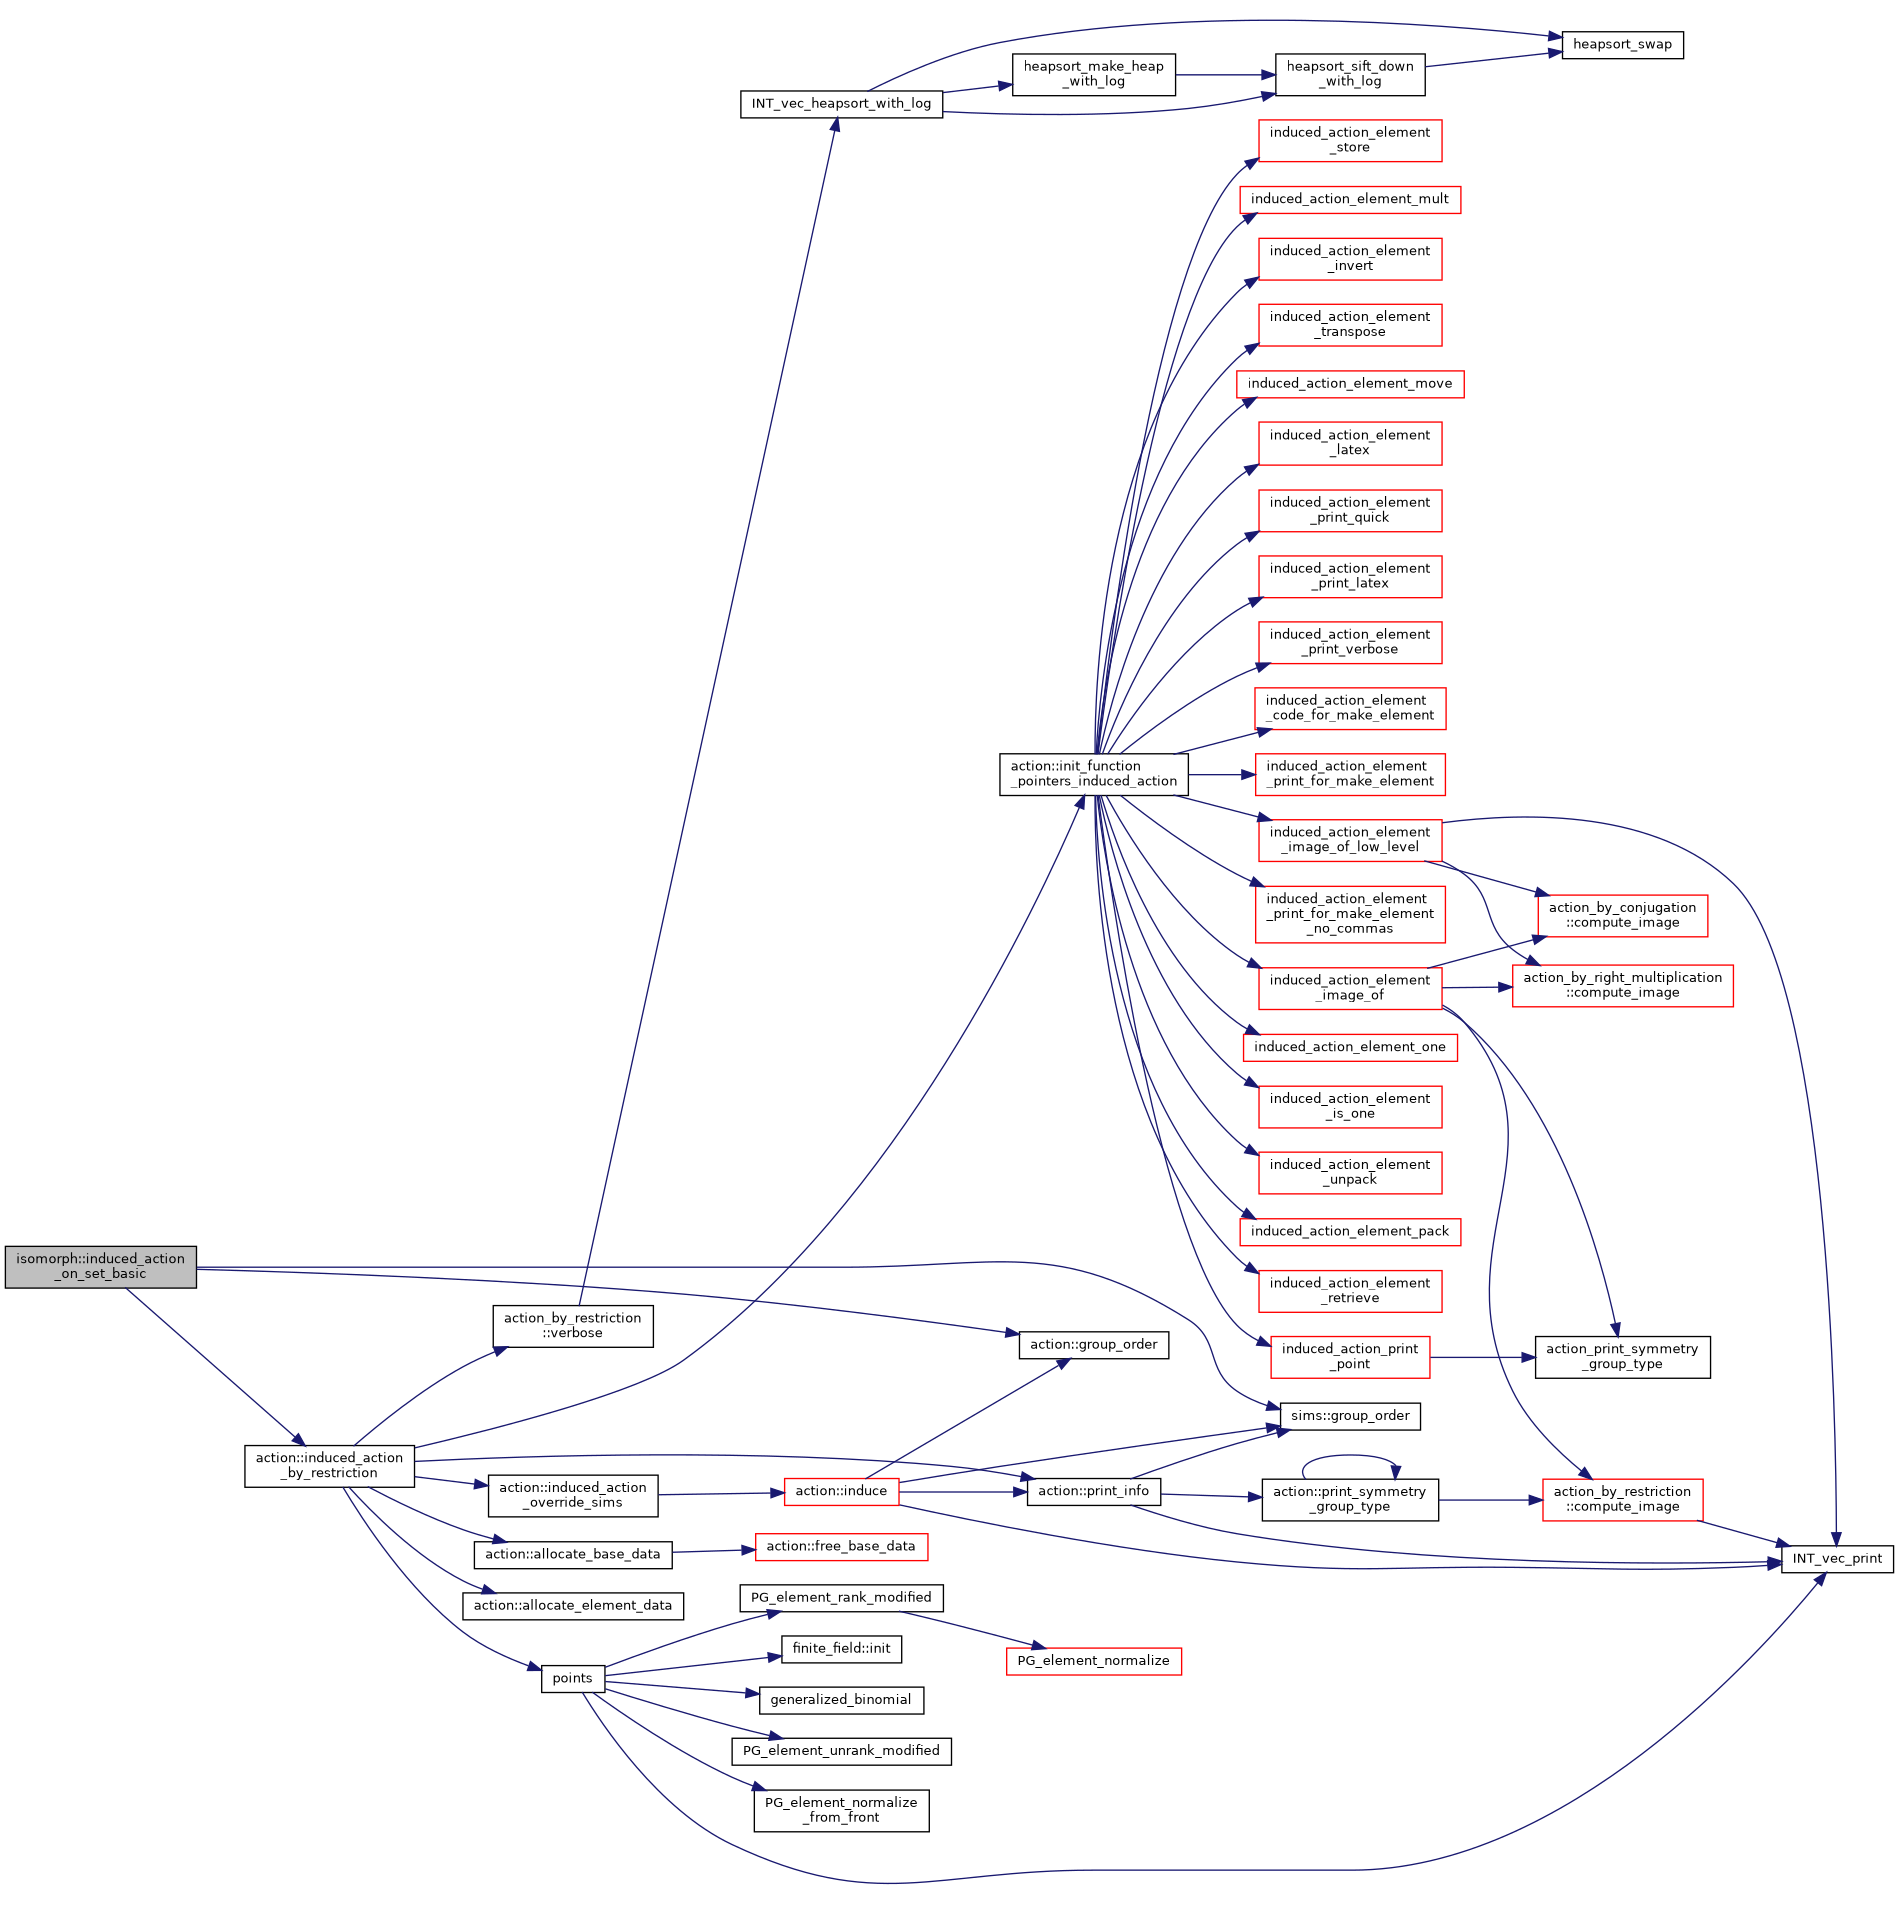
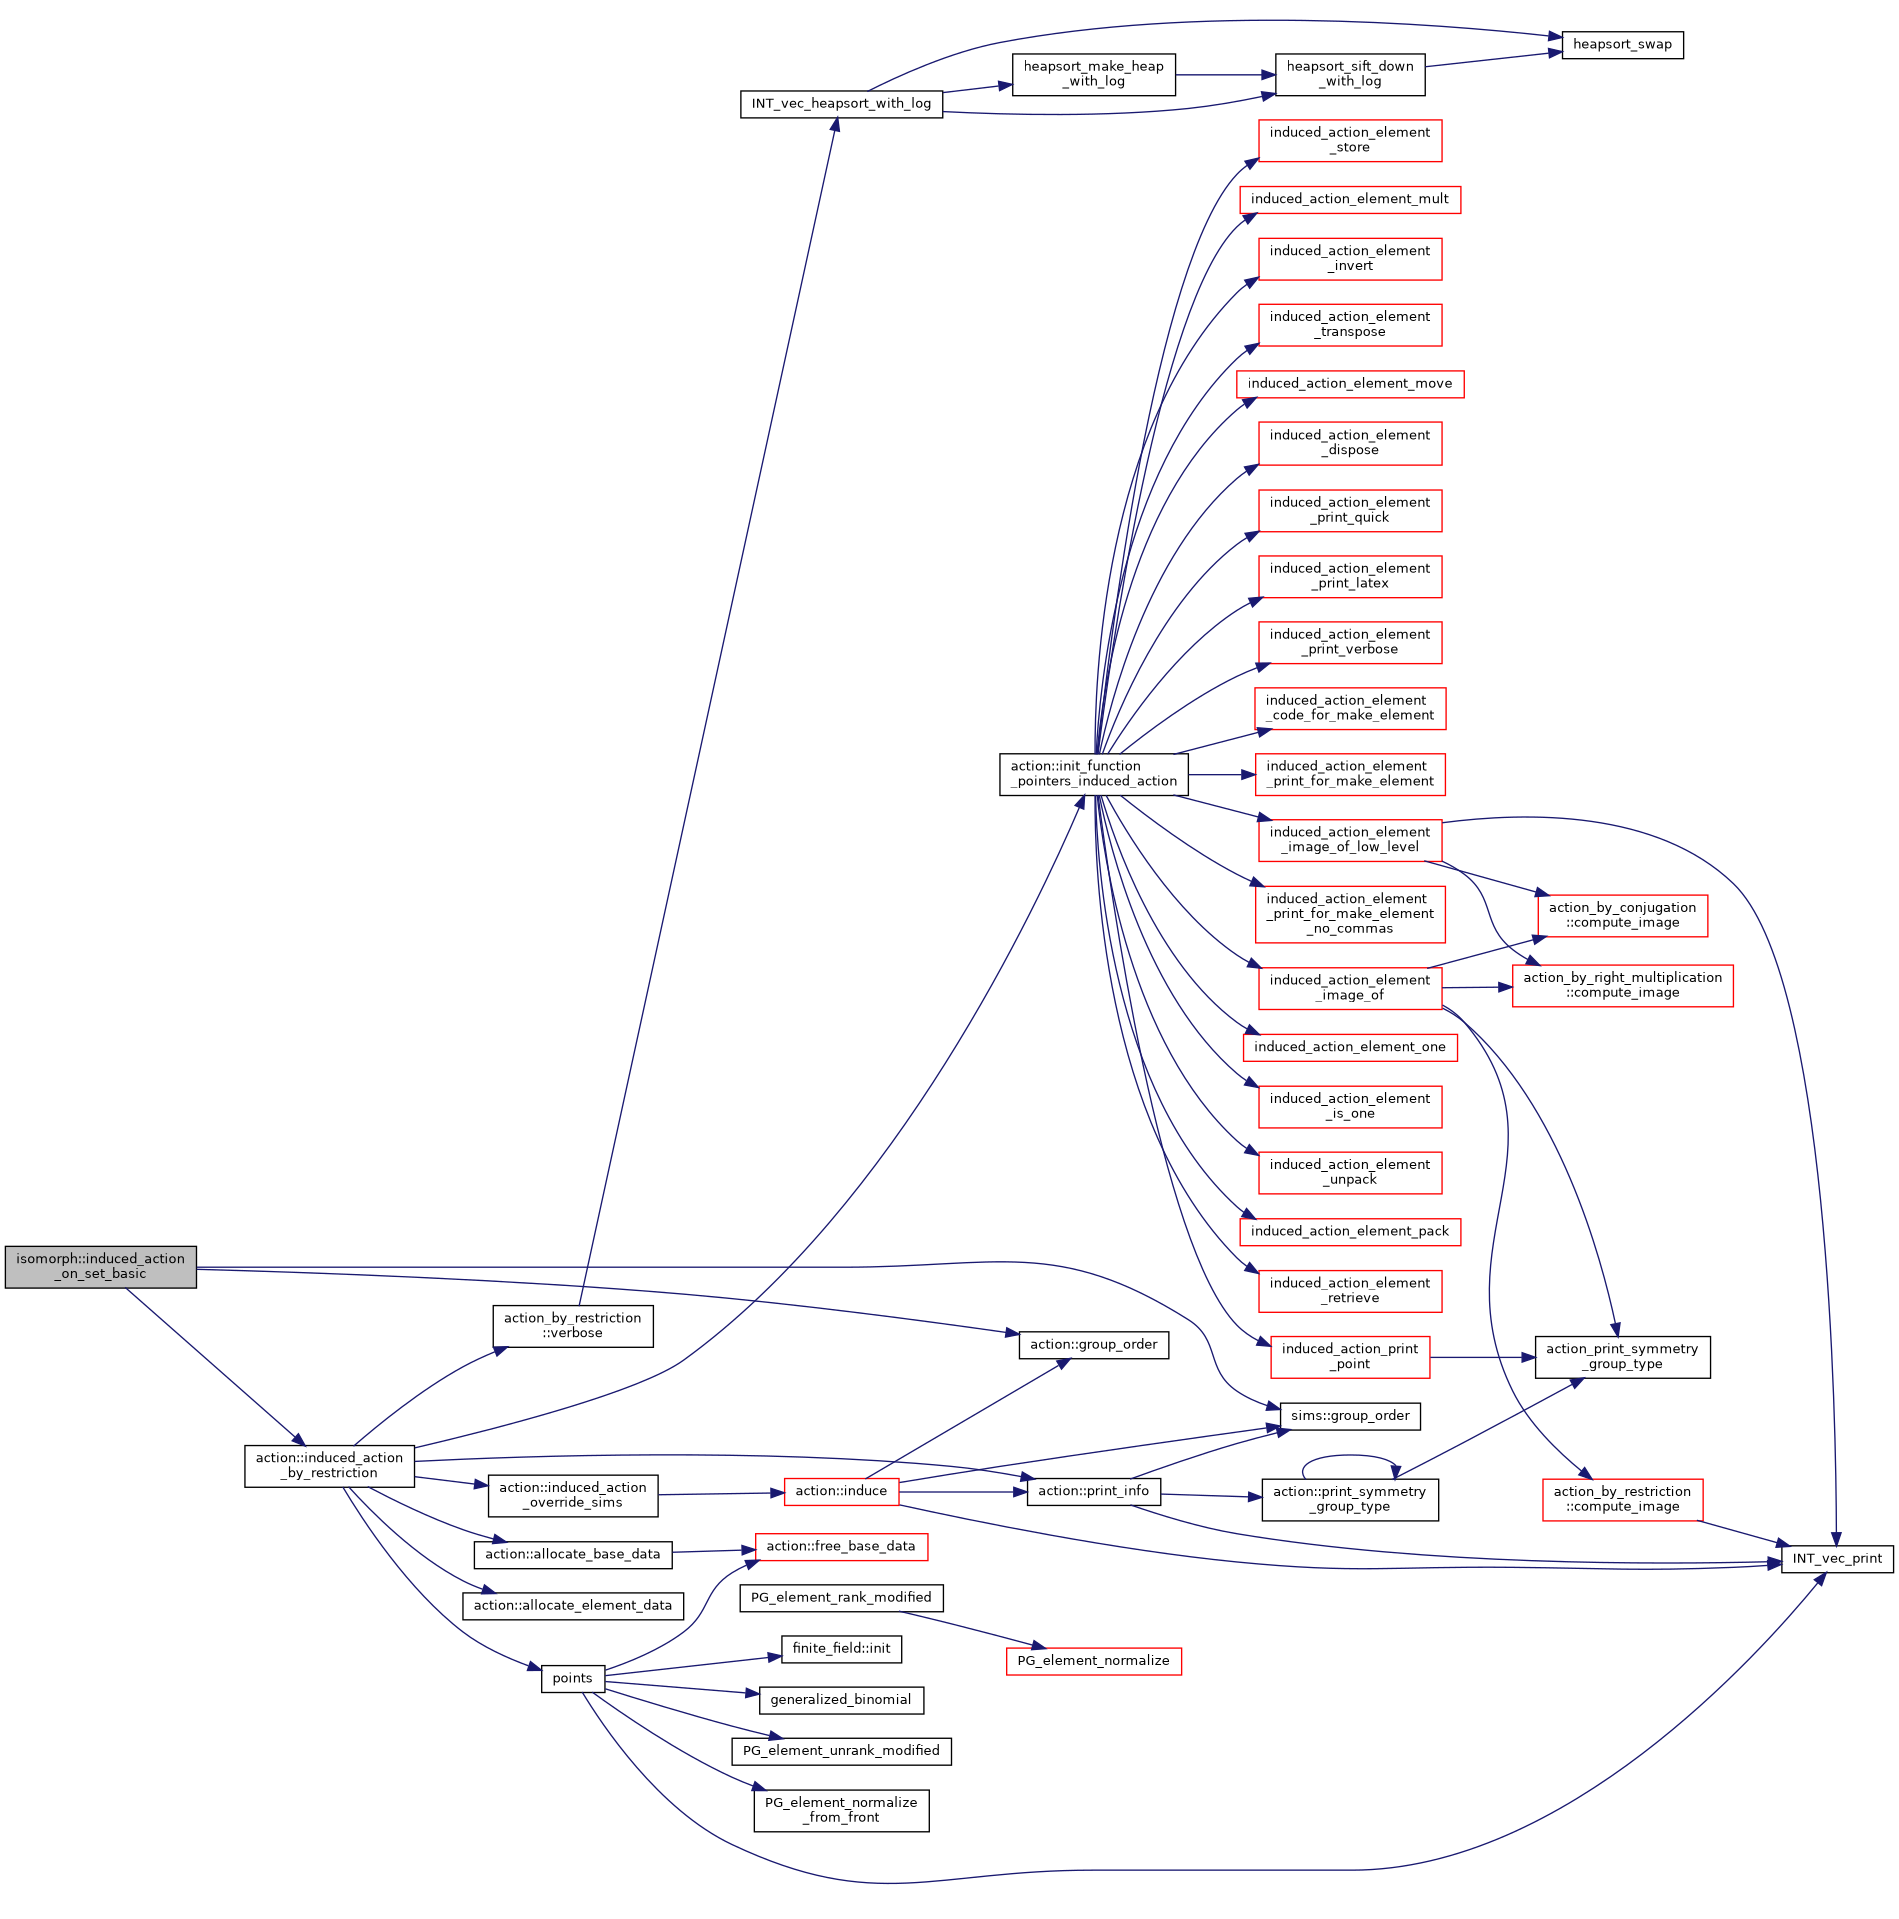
(1351, 444) -> (1351, 444)
(1484, 1500) -> (1482, 1433)
(686, 1638) -> (686, 1630)
